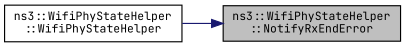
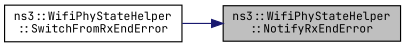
(93, 23) -> (93, 23)
